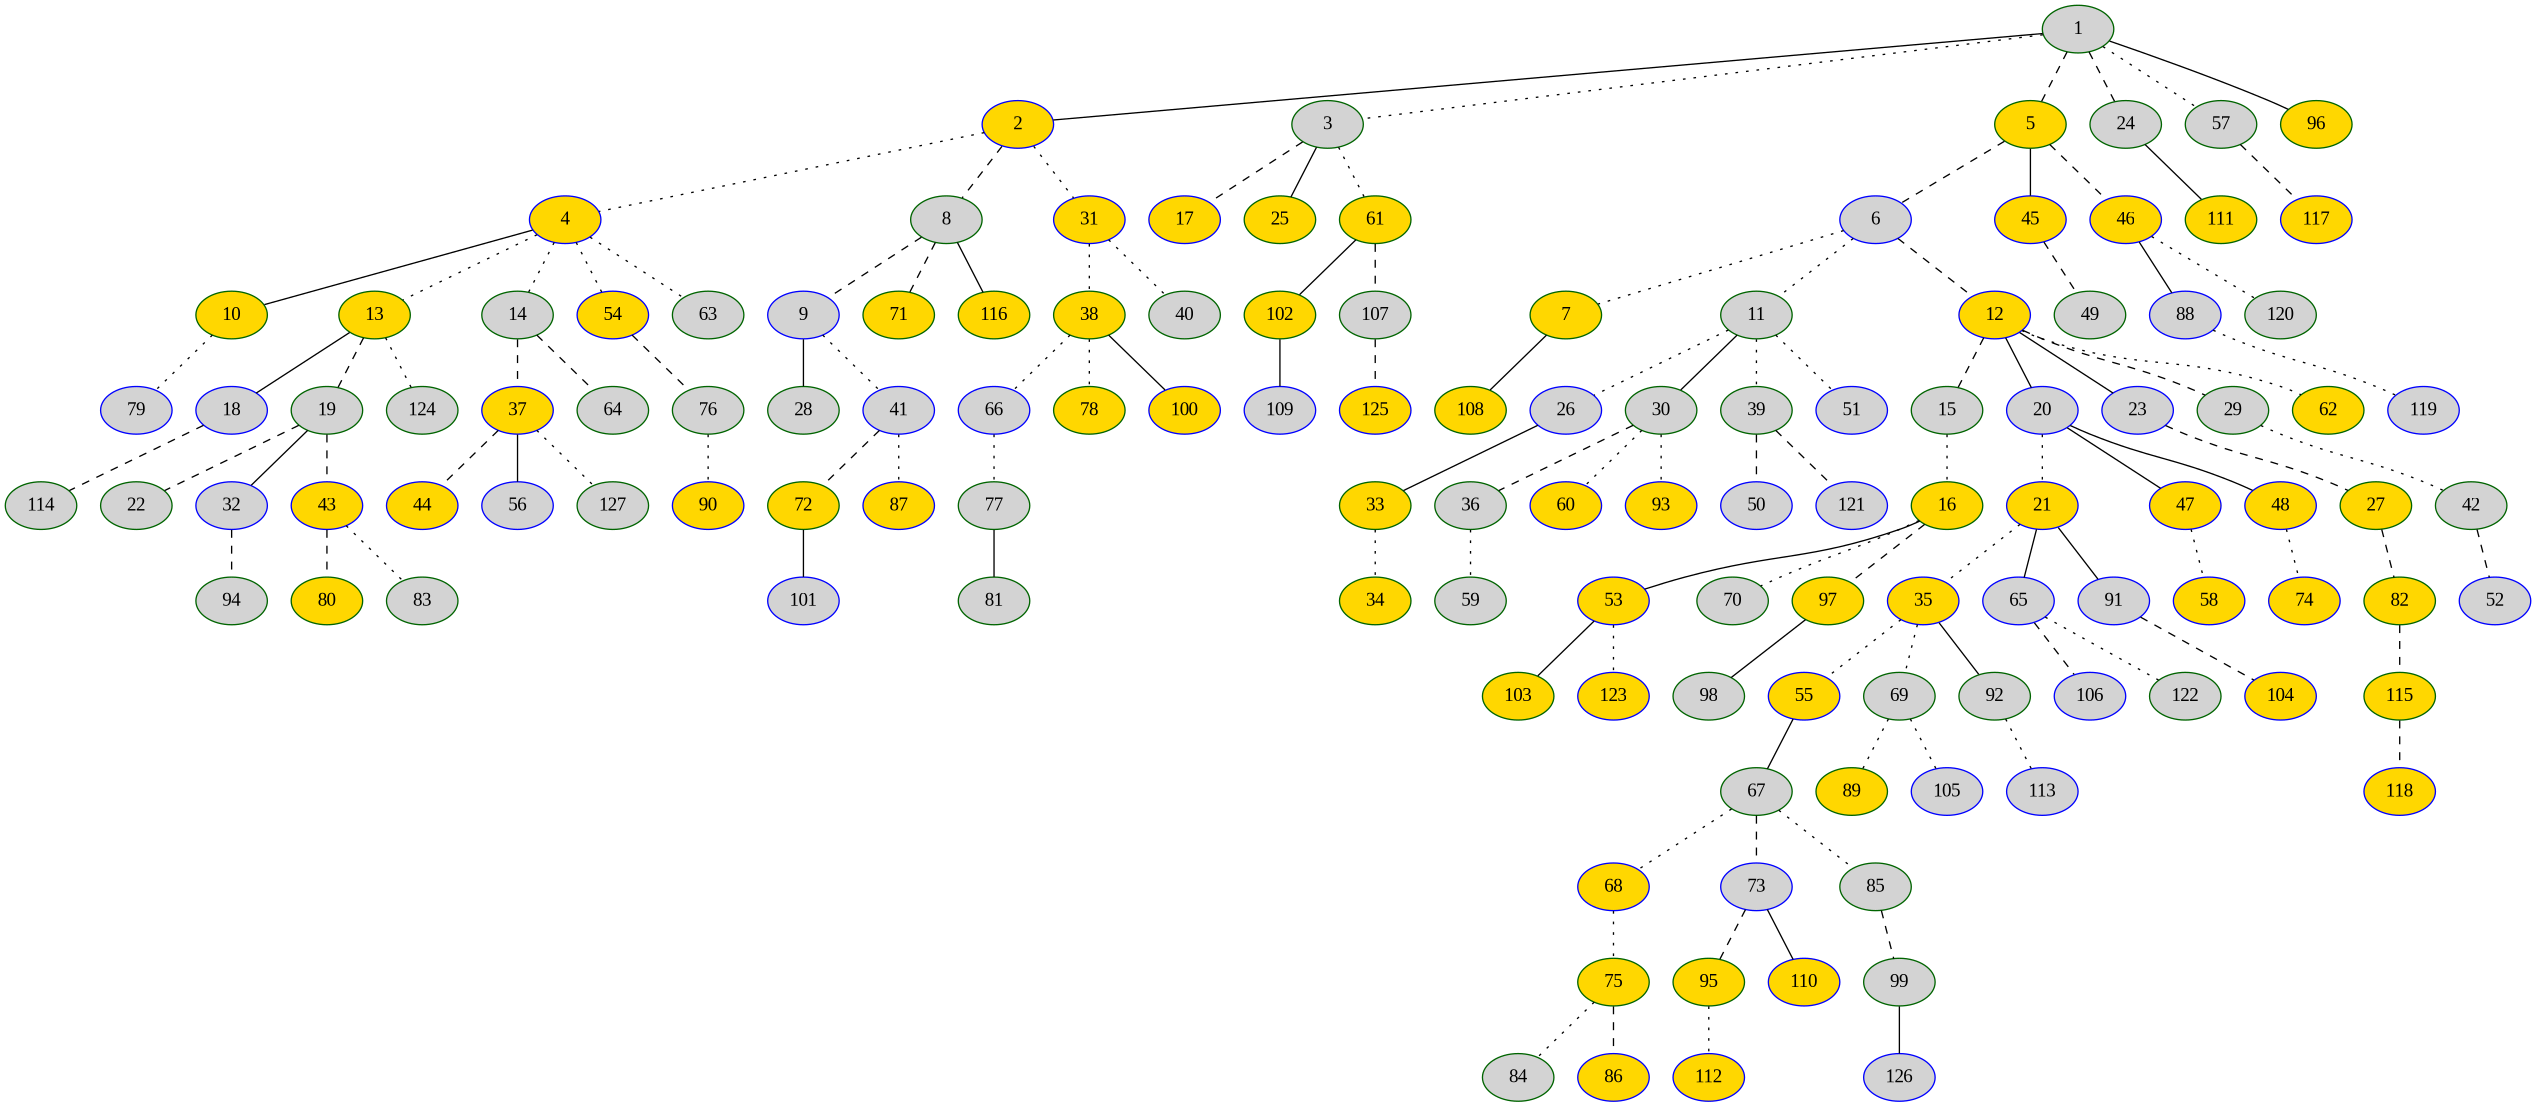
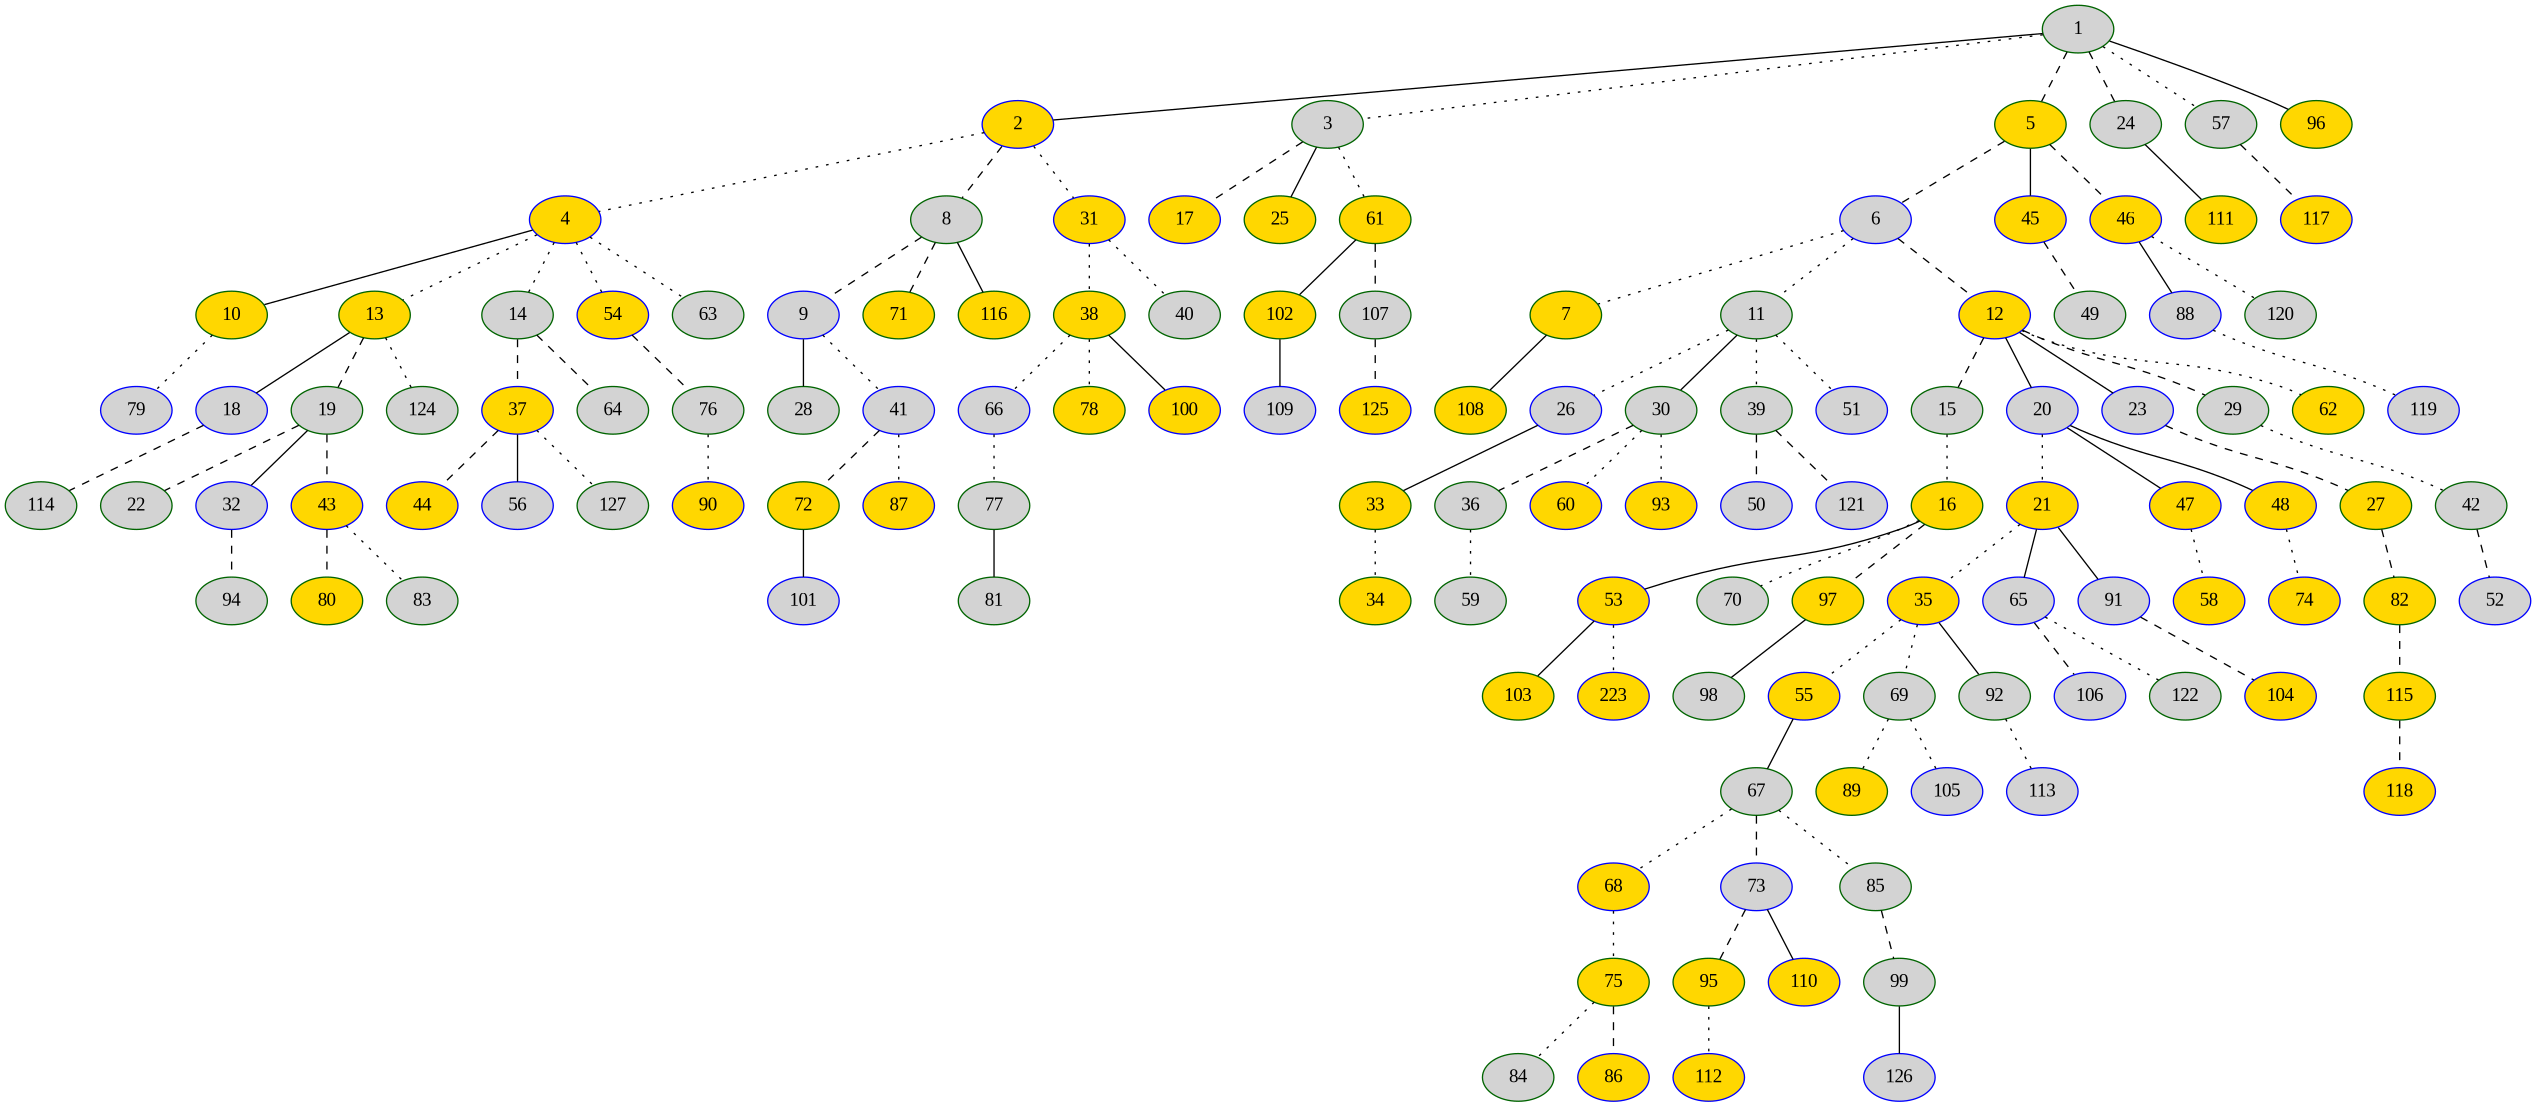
(1613, 696) -> (1613, 696)
